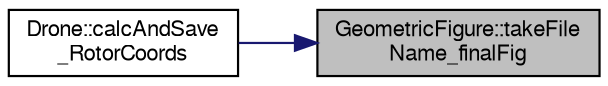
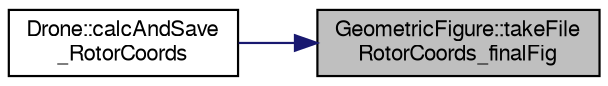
(458, 43) -> (458, 43)
